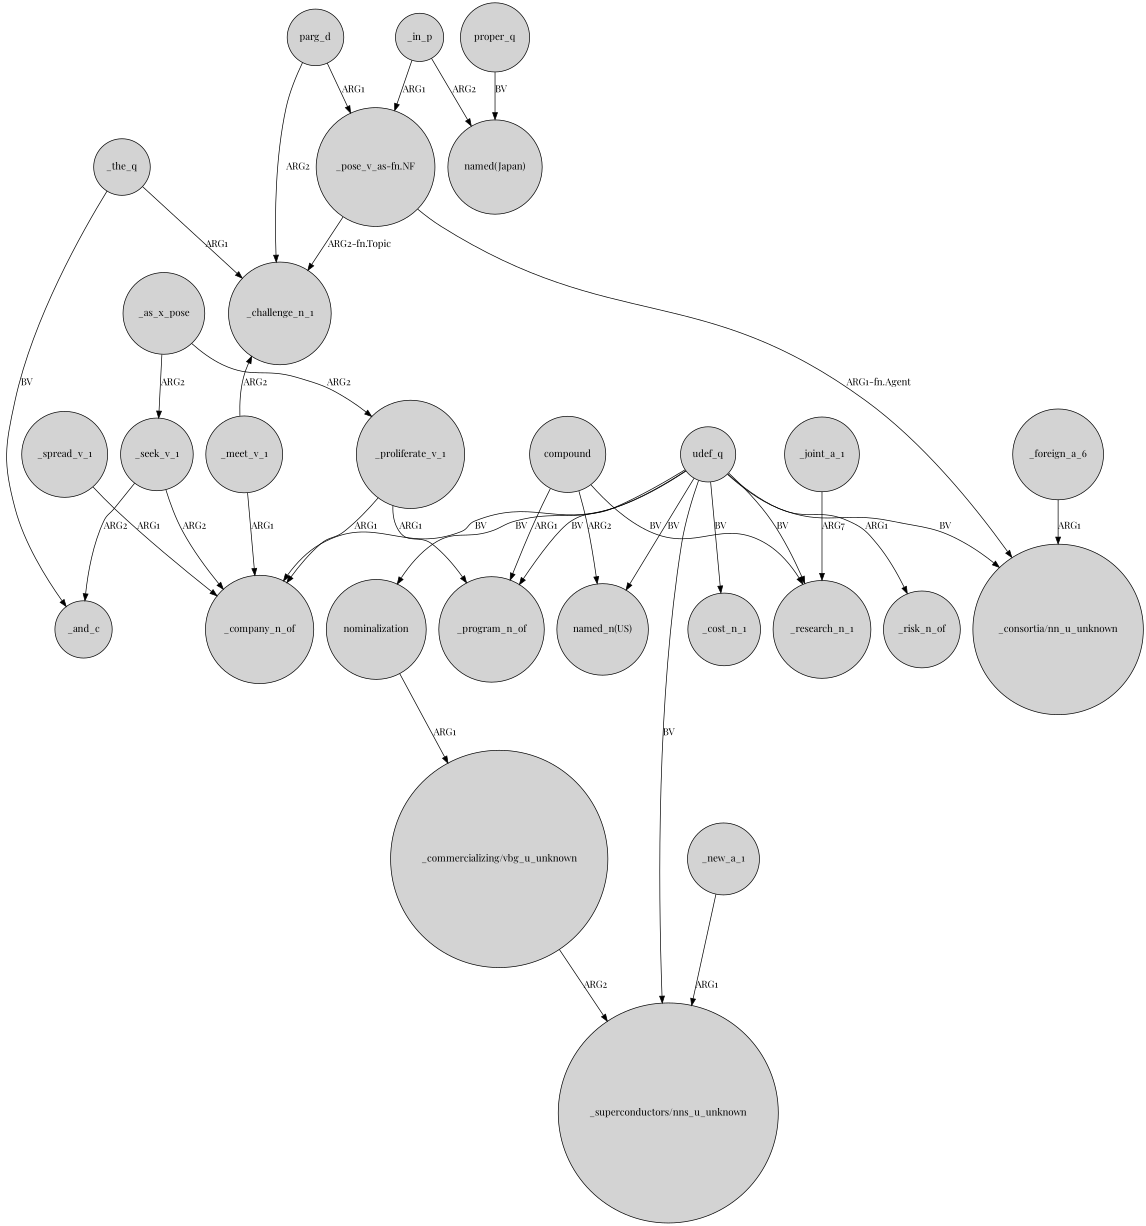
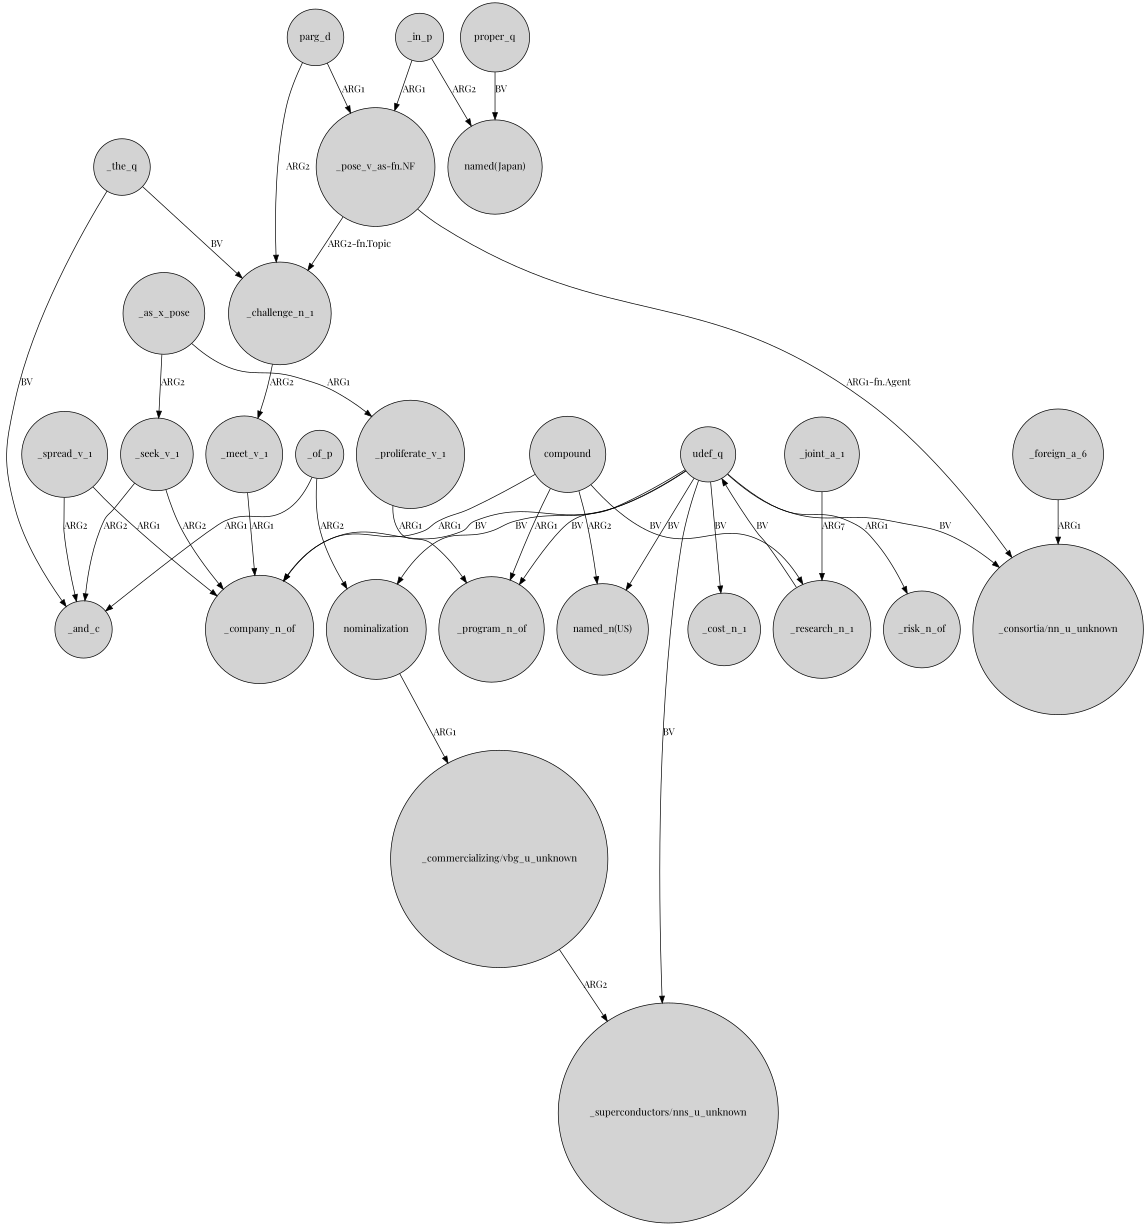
(217, 244) -> (217, 244)
(339, 383) -> (339, 383)
(241, 389) -> (267, 388)
none -> (320, 454)
(772, 521) -> (758, 534)
(347, 529) -> (418, 533)
none -> (66, 546)
(723, 859) -> none
